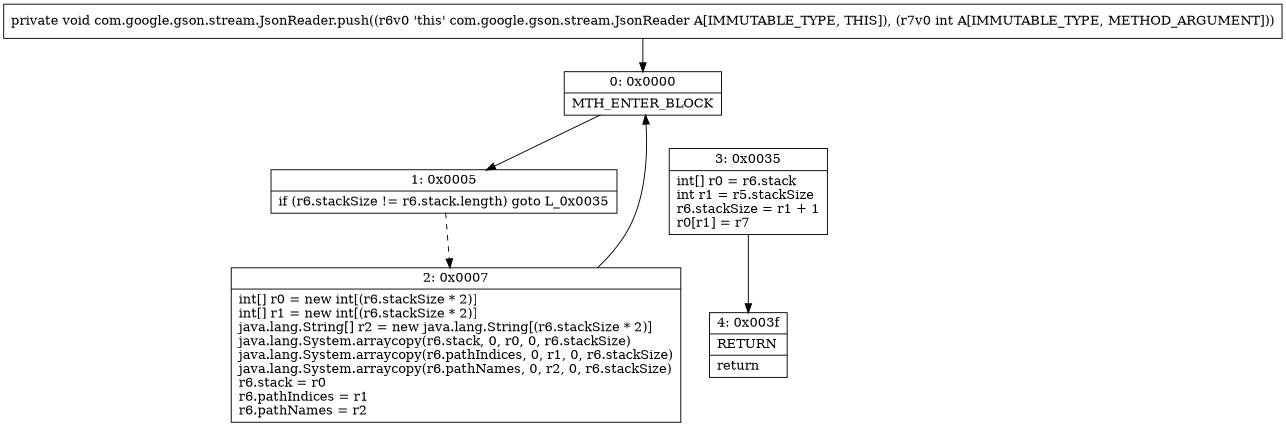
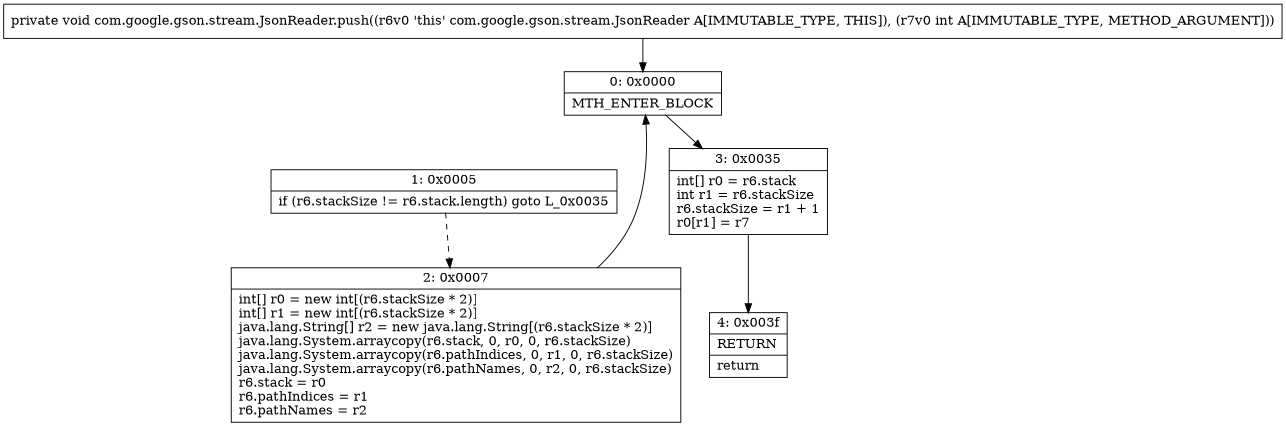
(548, 140) -> (680, 129)
(746, 195) -> (746, 195)
